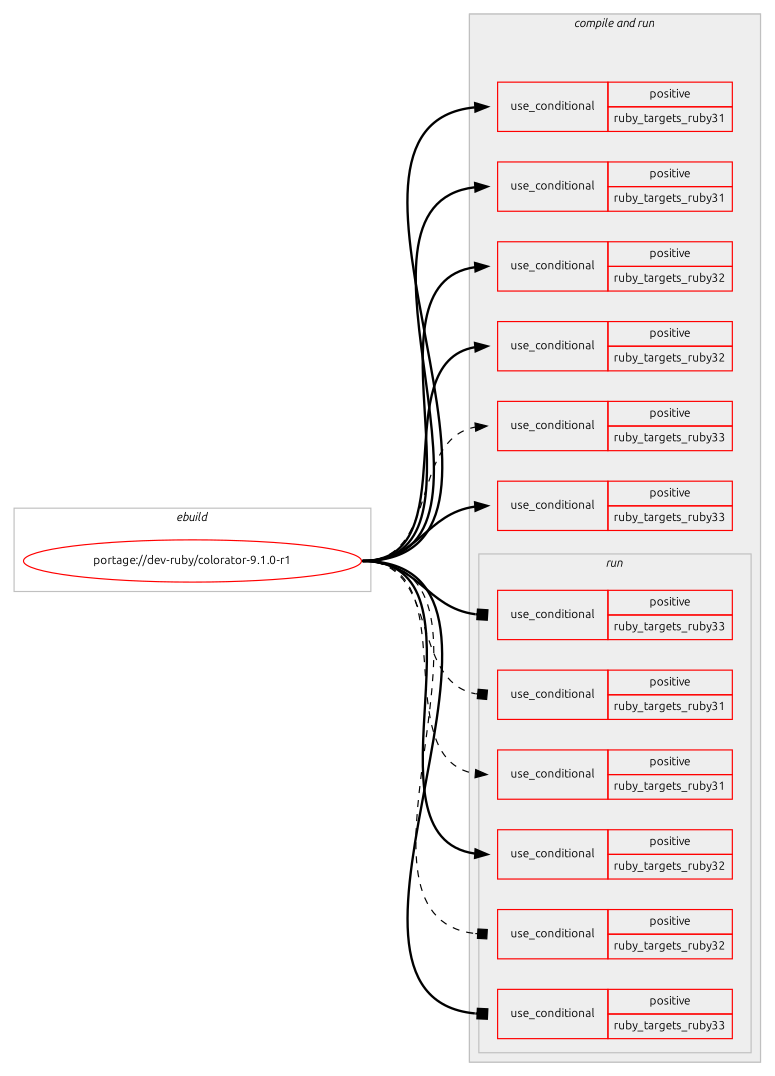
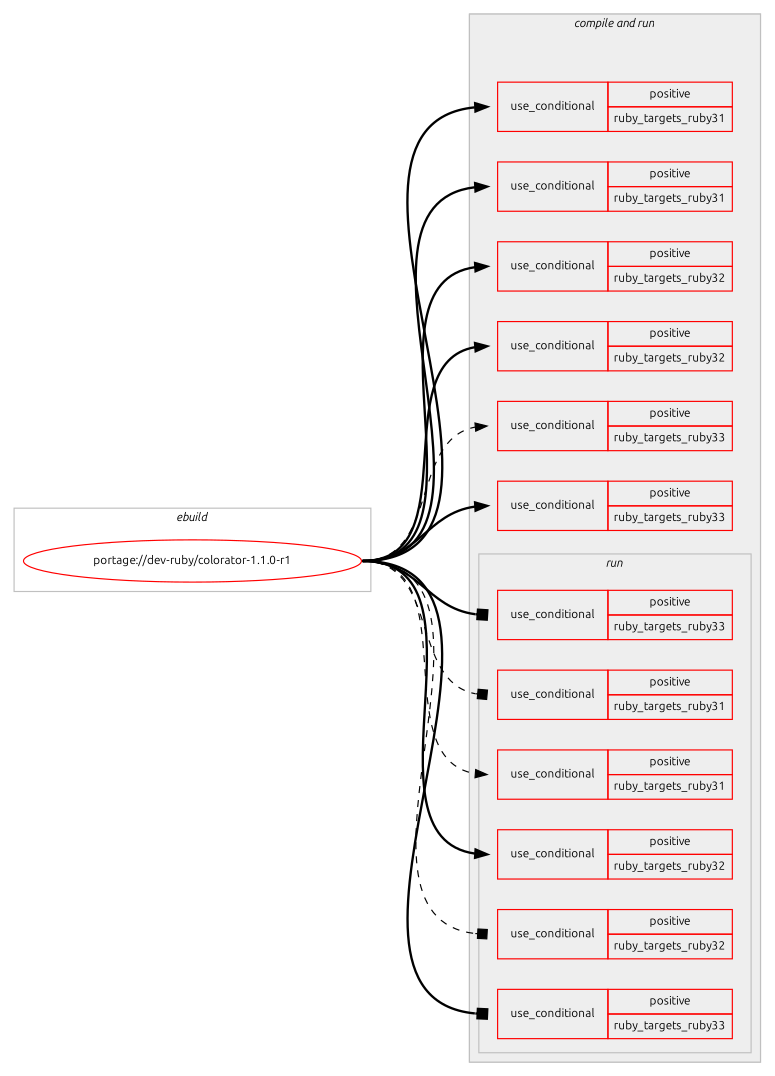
(192, 561) -> (192, 561)
